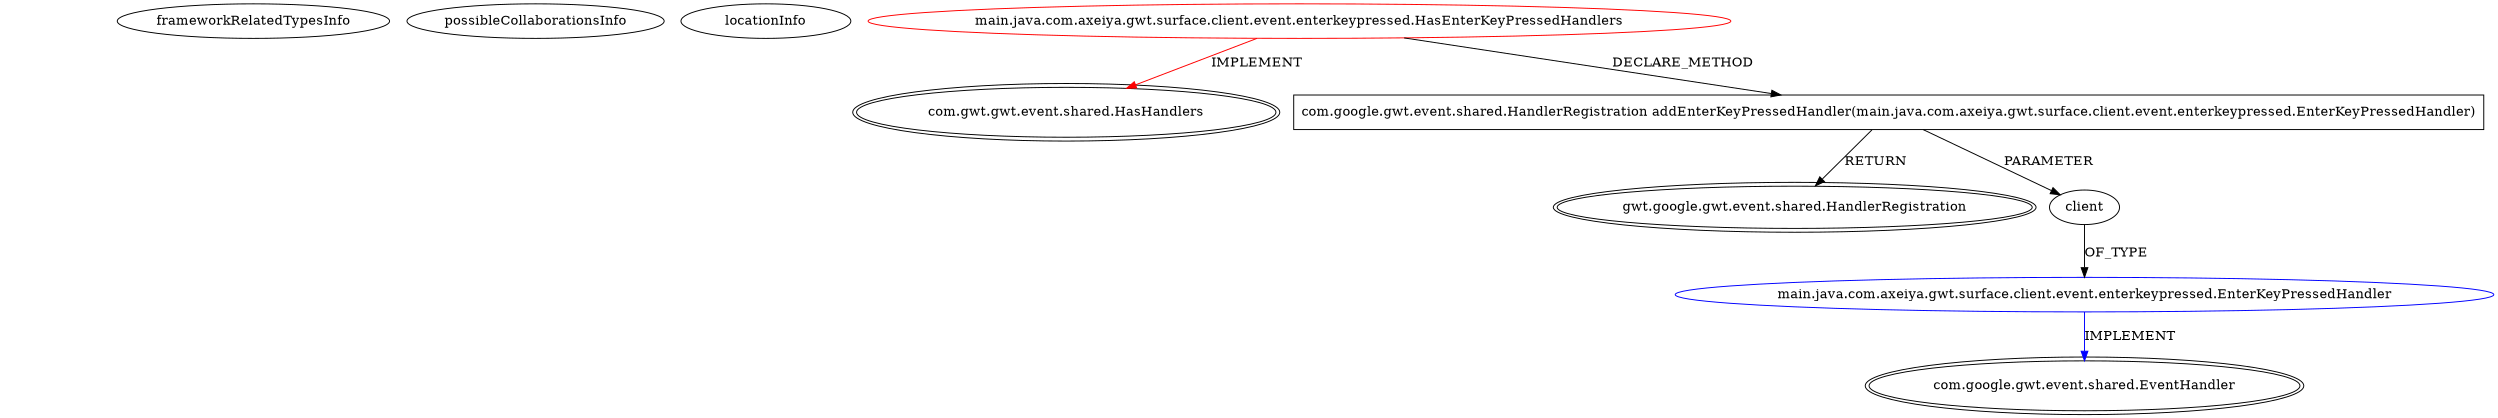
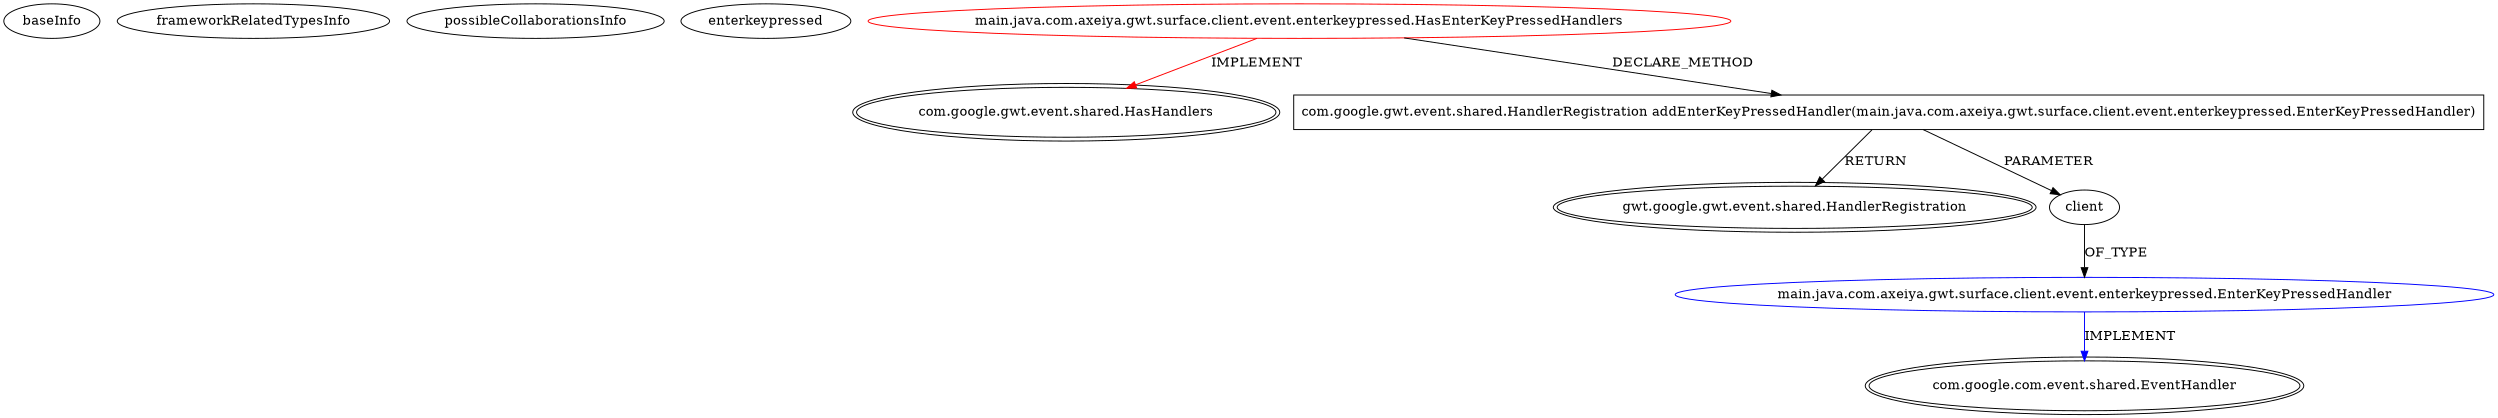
none -> (52, 21)
(766, 21) -> (766, 21)
(1066, 112) -> (1066, 112)
(2085, 386) -> (2085, 386)
